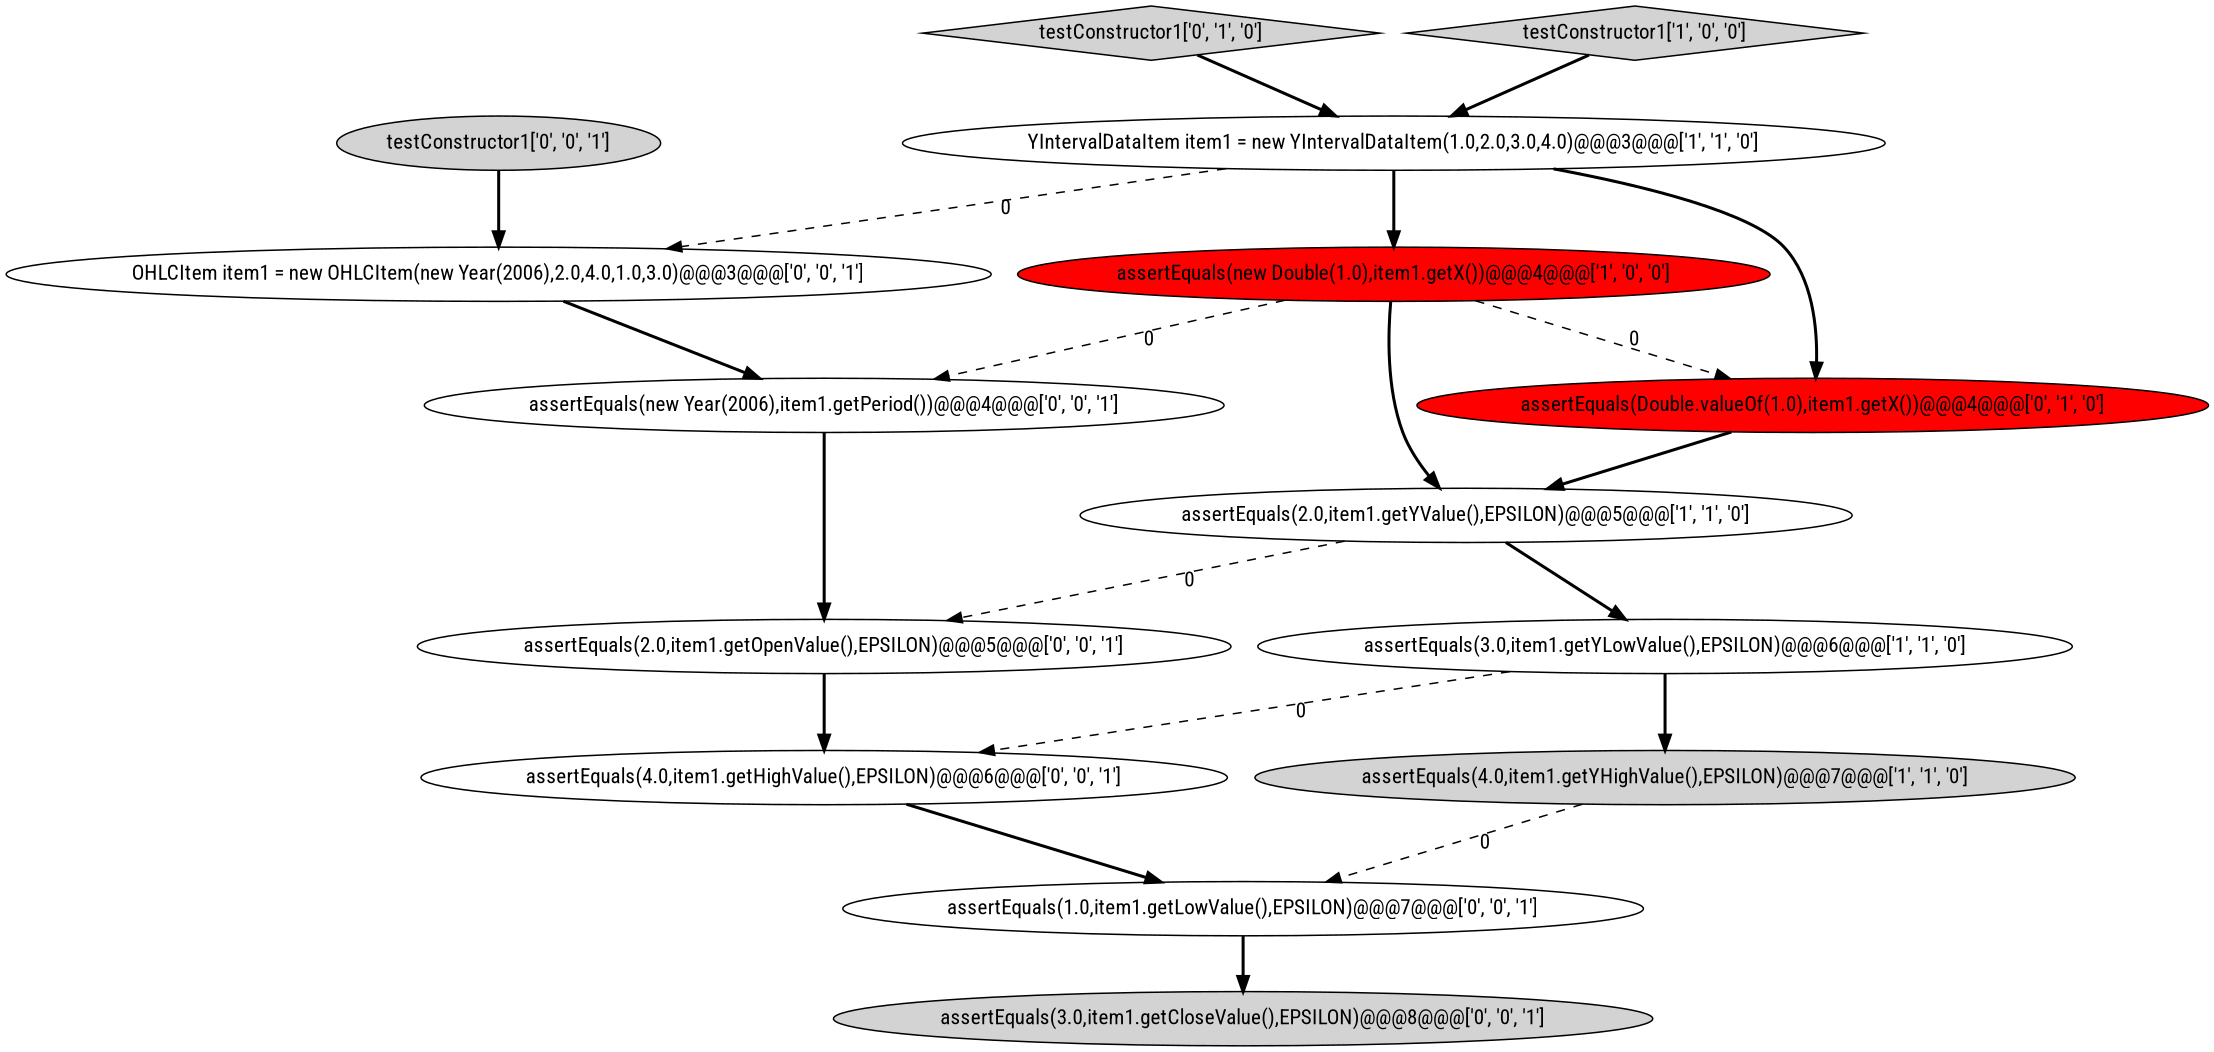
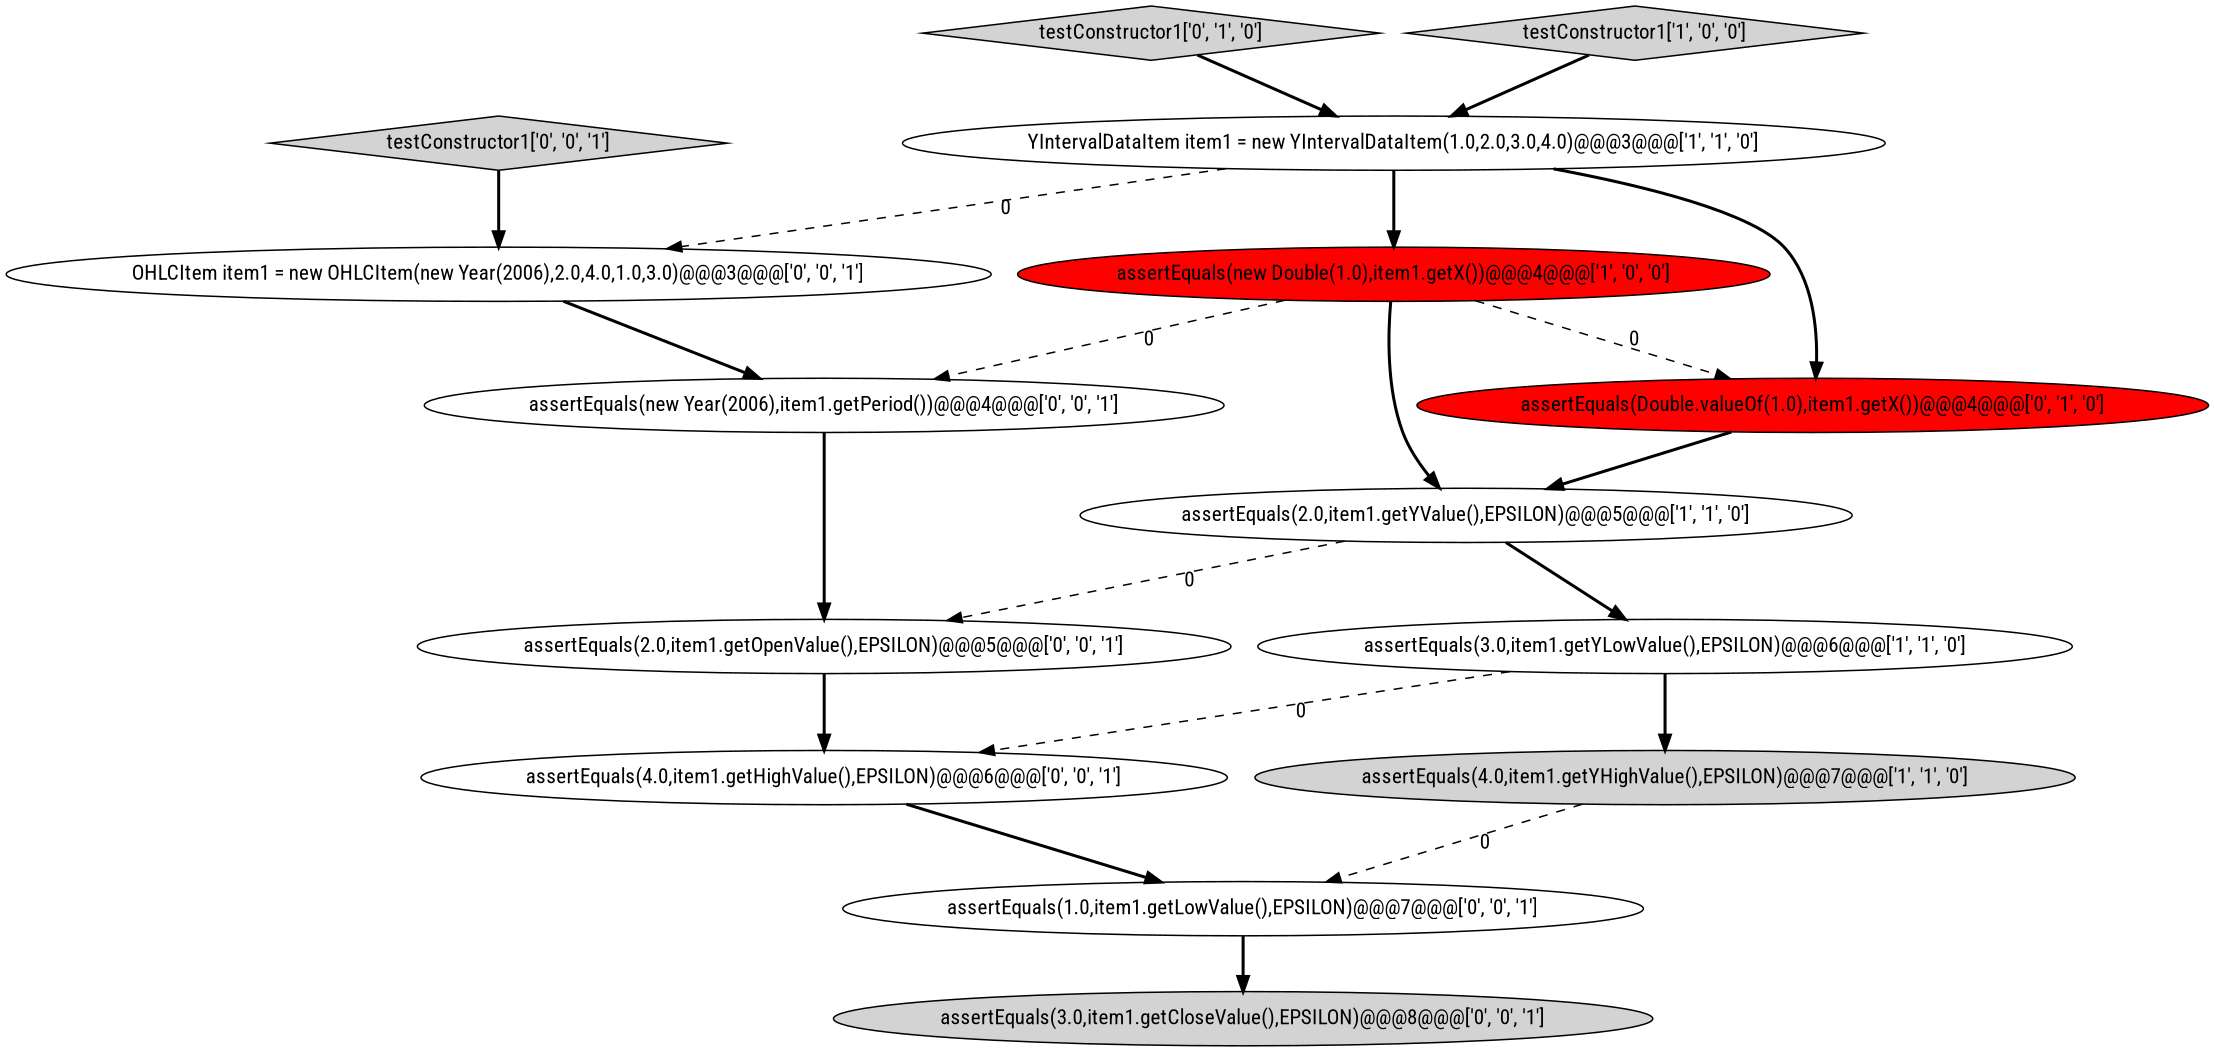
(499, 143) -> (499, 143)
